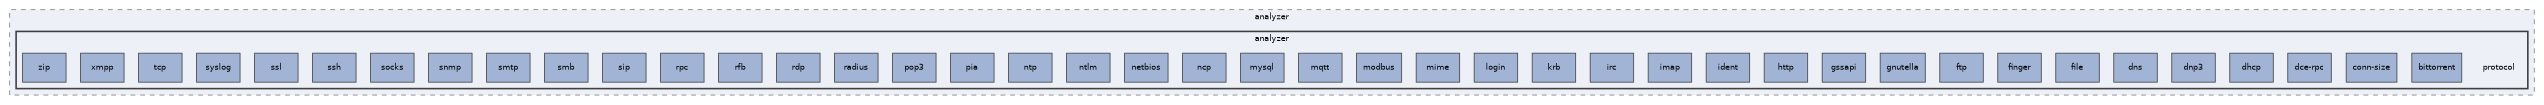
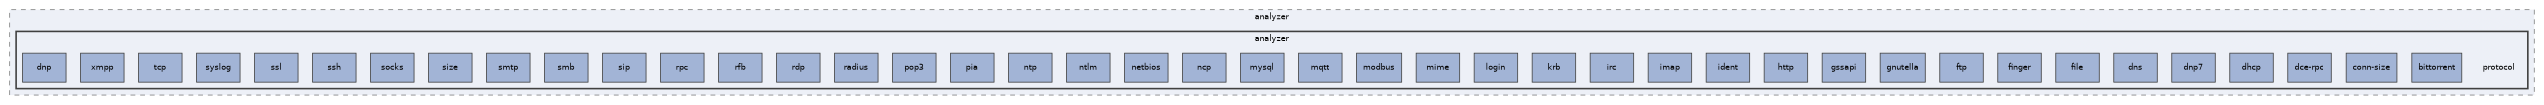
(44, 68) -> (44, 68)
(450, 68) -> (450, 68)
(2194, 68) -> (2194, 68)
